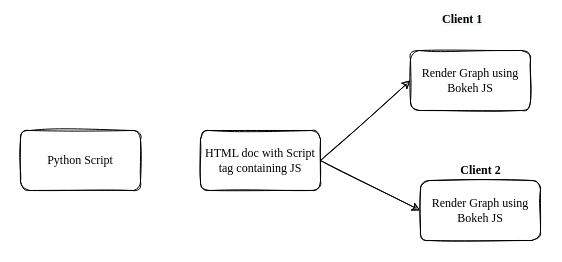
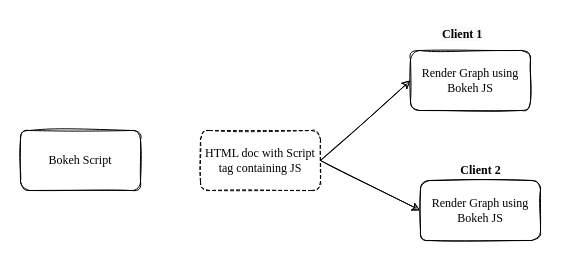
(471, 21) -> (471, 36)
(81, 161) -> (81, 161)
(261, 161) -> (261, 161)
